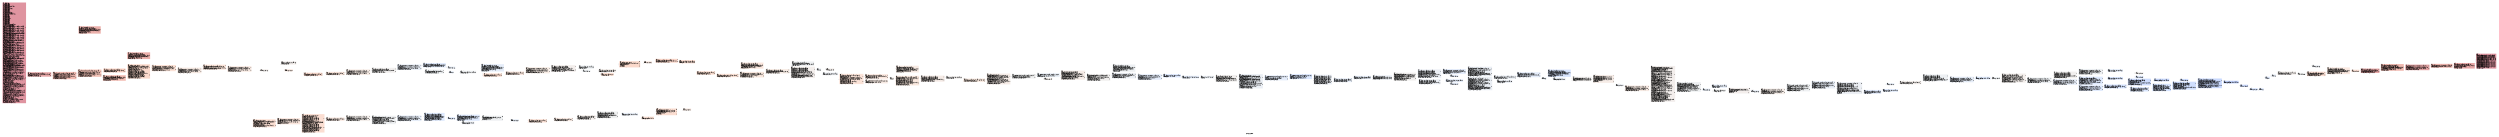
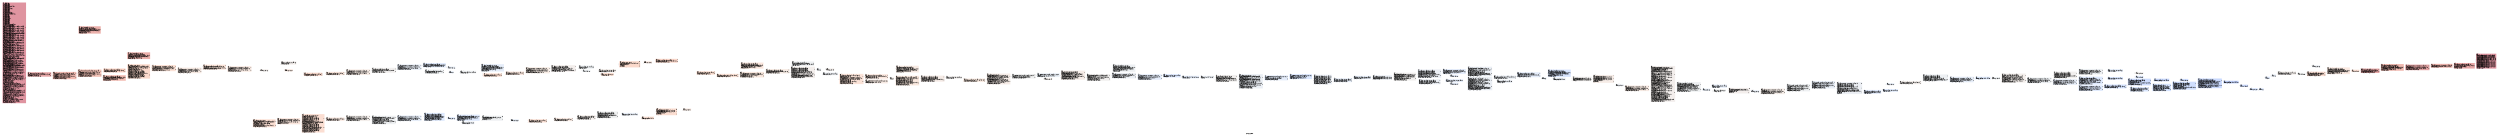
(687, 62) -> none
